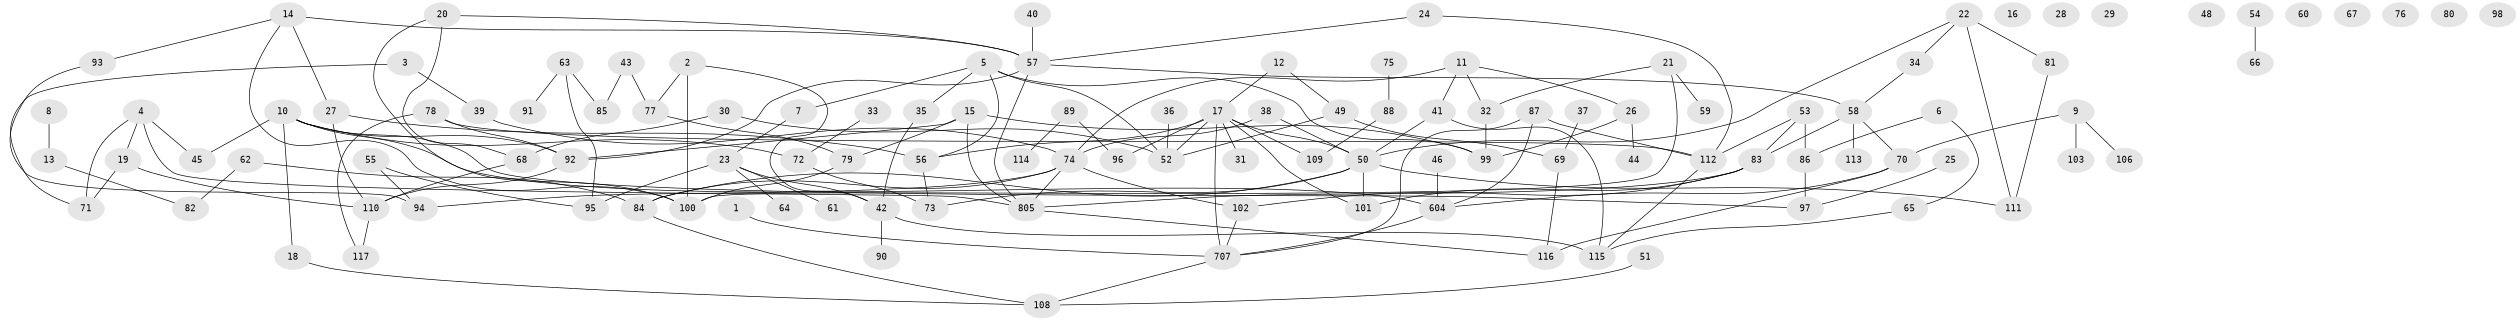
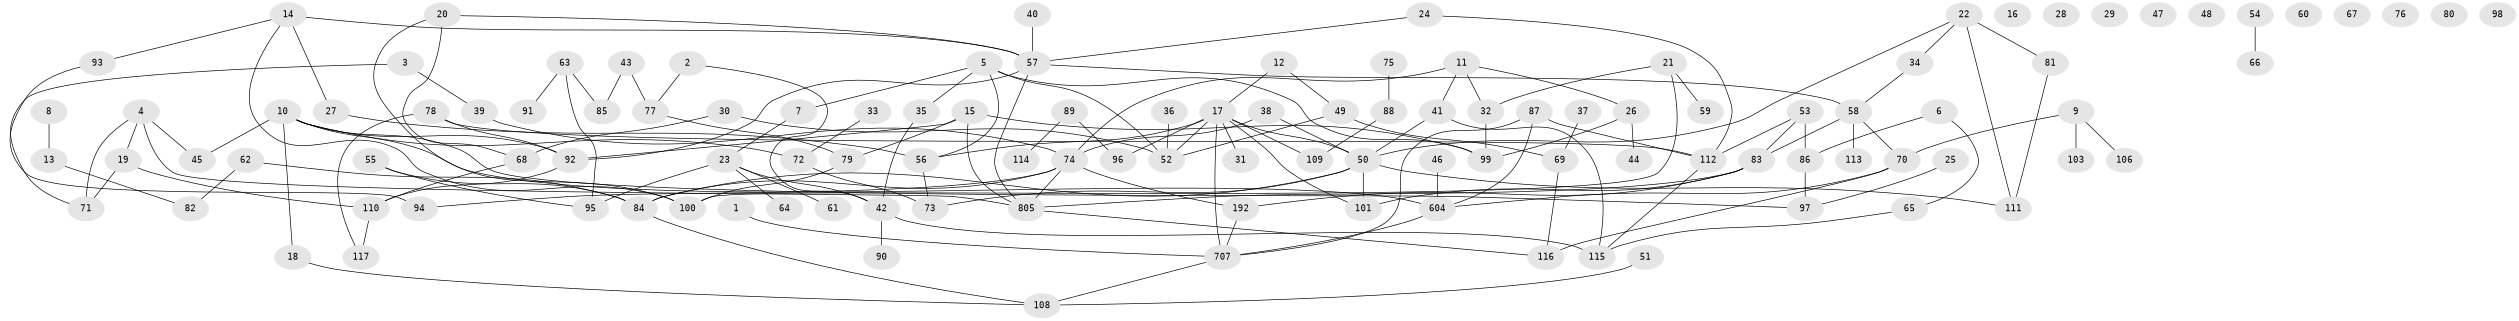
none -> (2158, 15)
(688, 127) -> none
(344, 167) -> none
(394, 184) -> (505, 184)
(1241, 209) -> (1241, 209)
